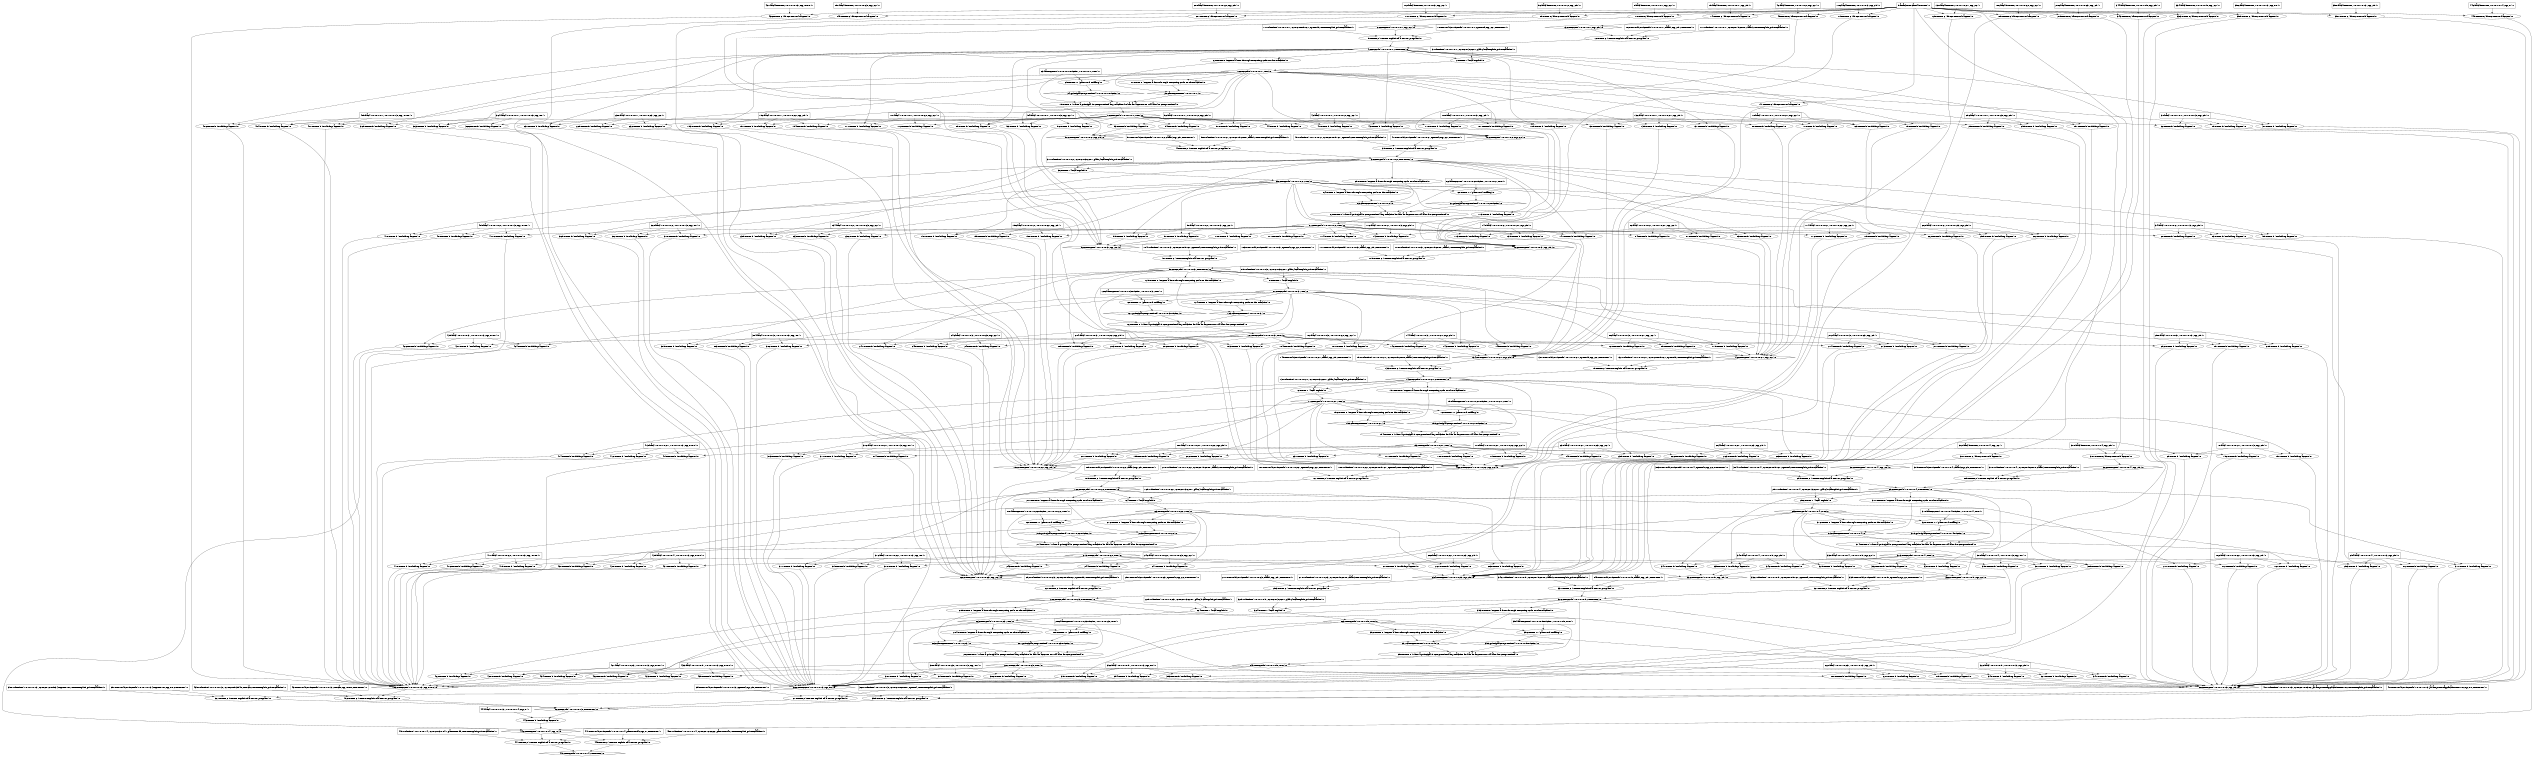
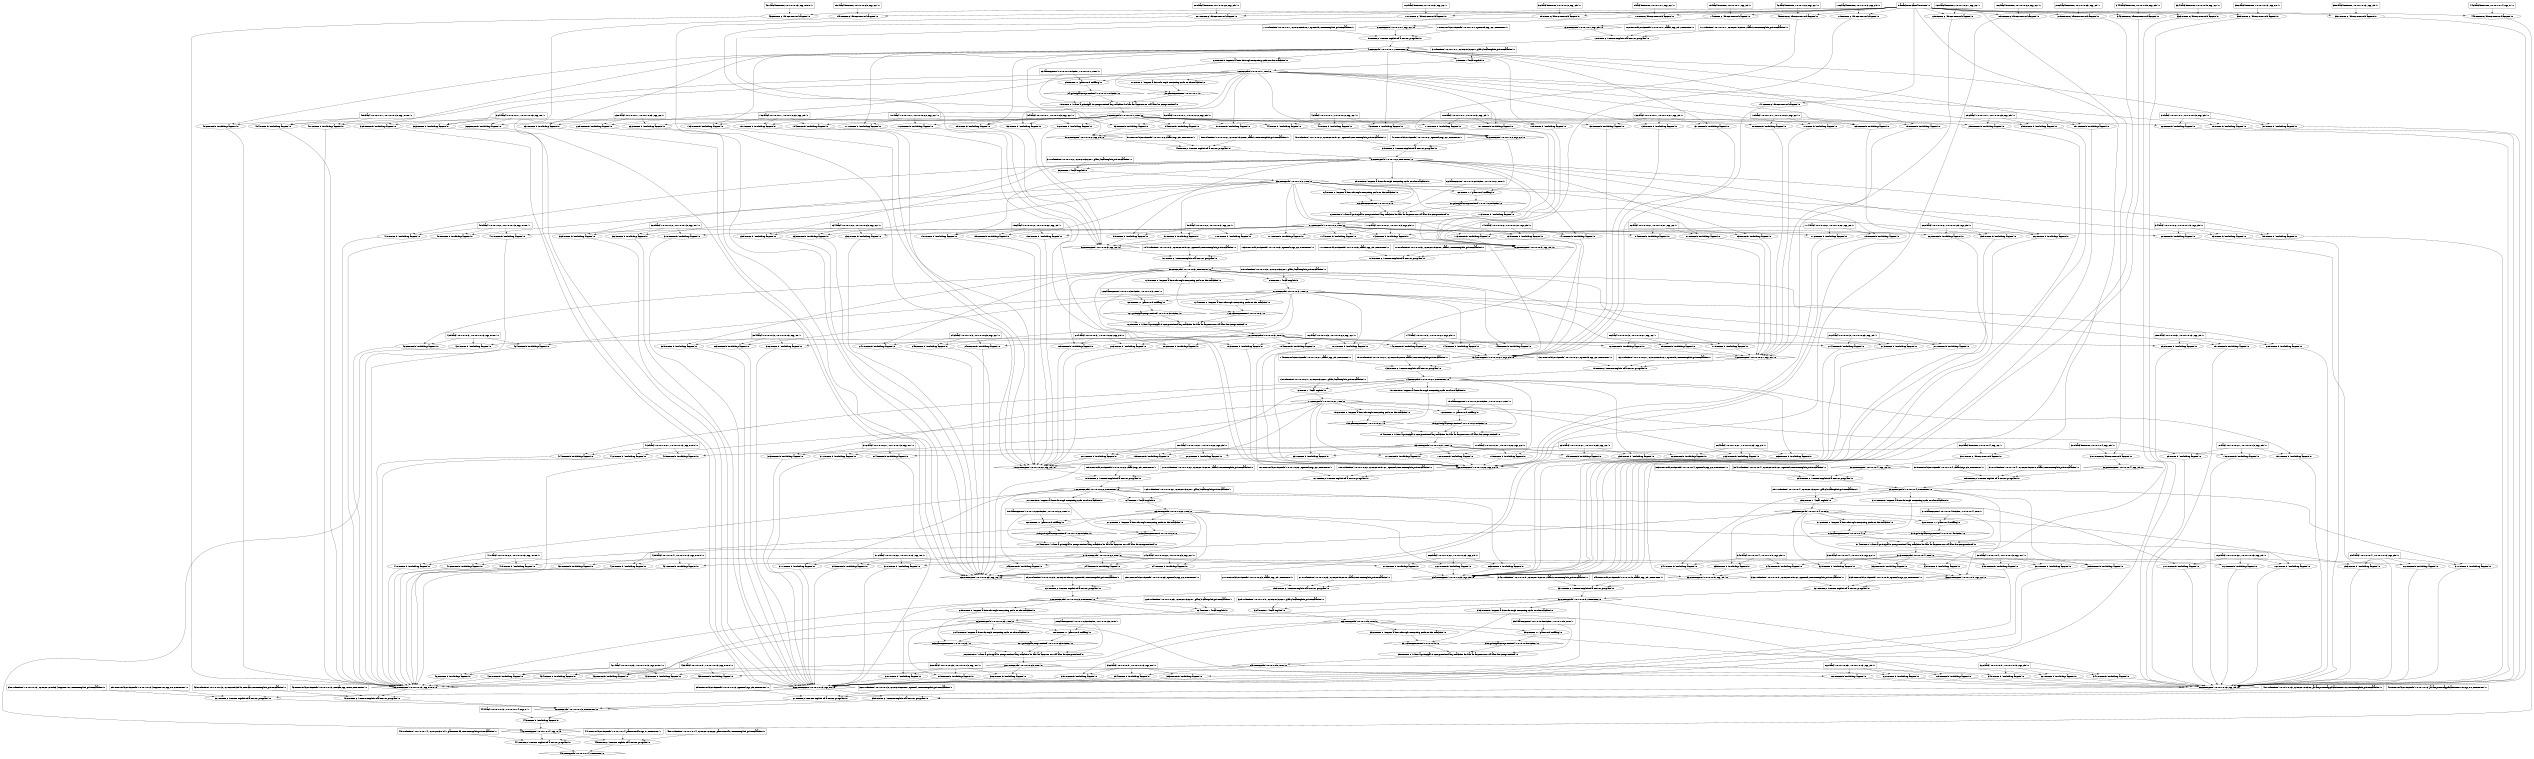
(1476, 186) -> (1513, 169)
none -> (1506, 271)
none -> (1607, 465)
(1237, 502) -> none
